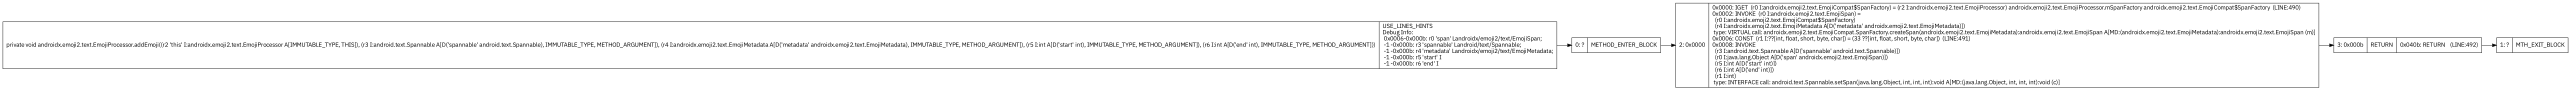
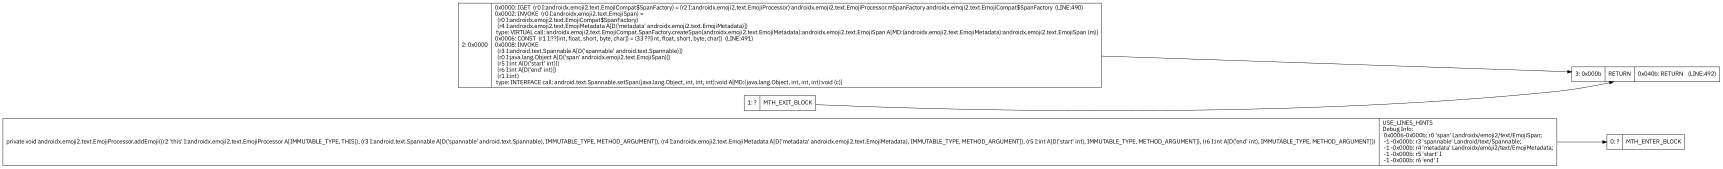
(1624, 45) -> (1654, 142)
(1666, 45) -> none
(2487, 45) -> (1213, 110)
